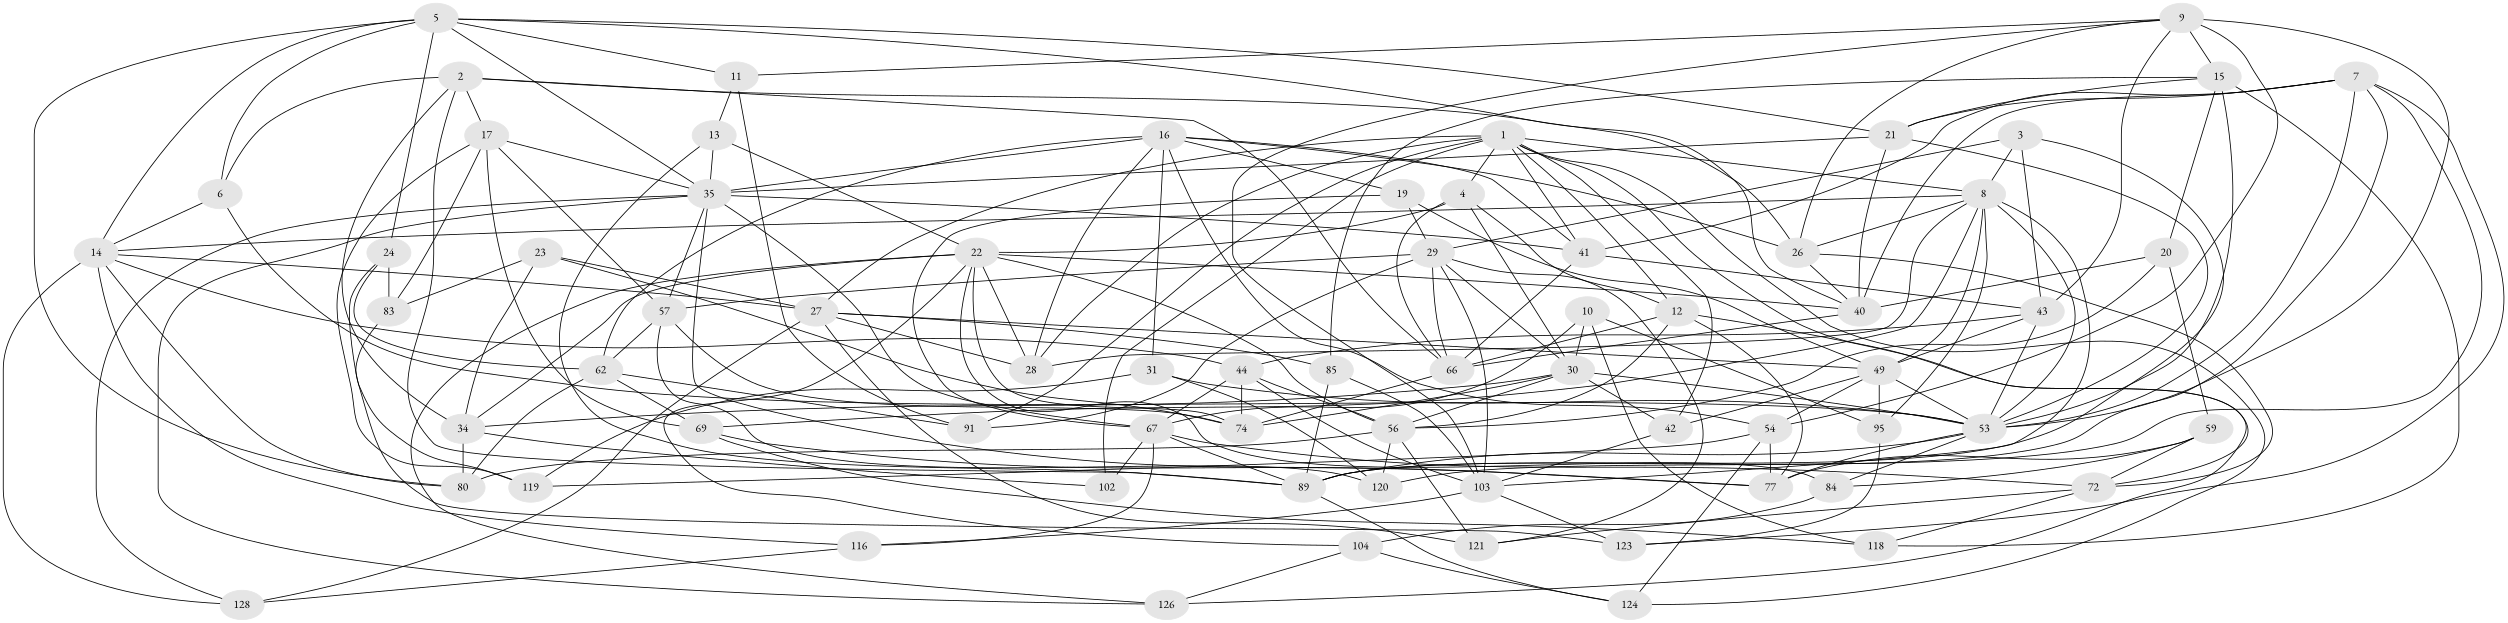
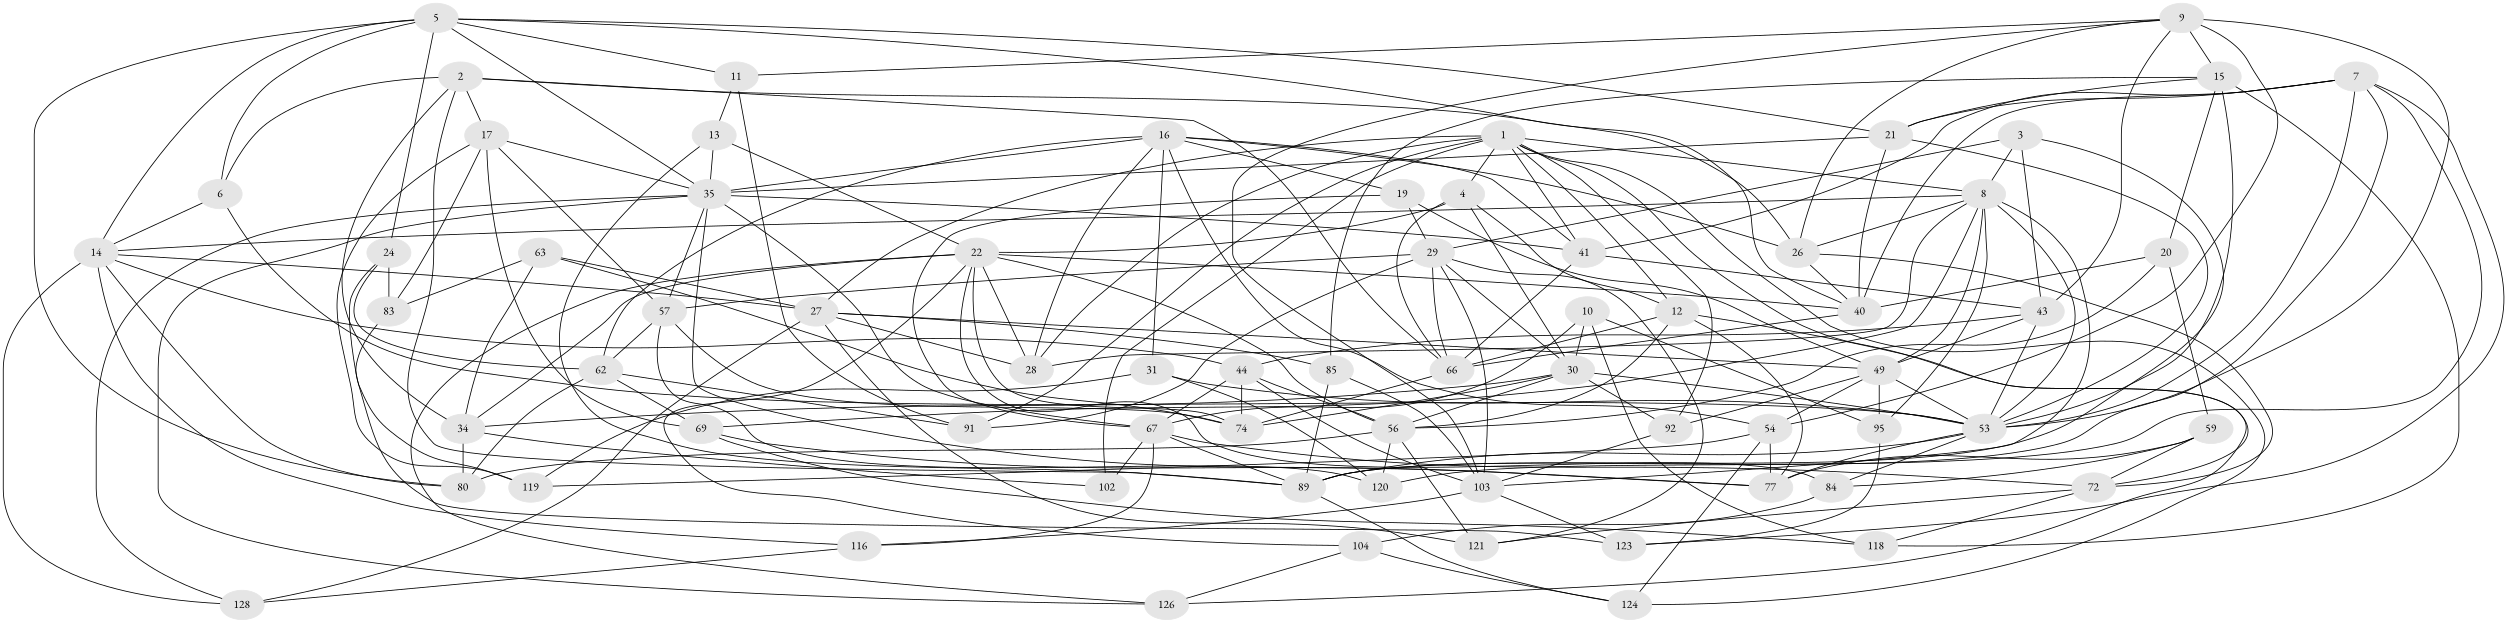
(541, 253) -> (541, 253)
(1671, 429) -> (1671, 429)
